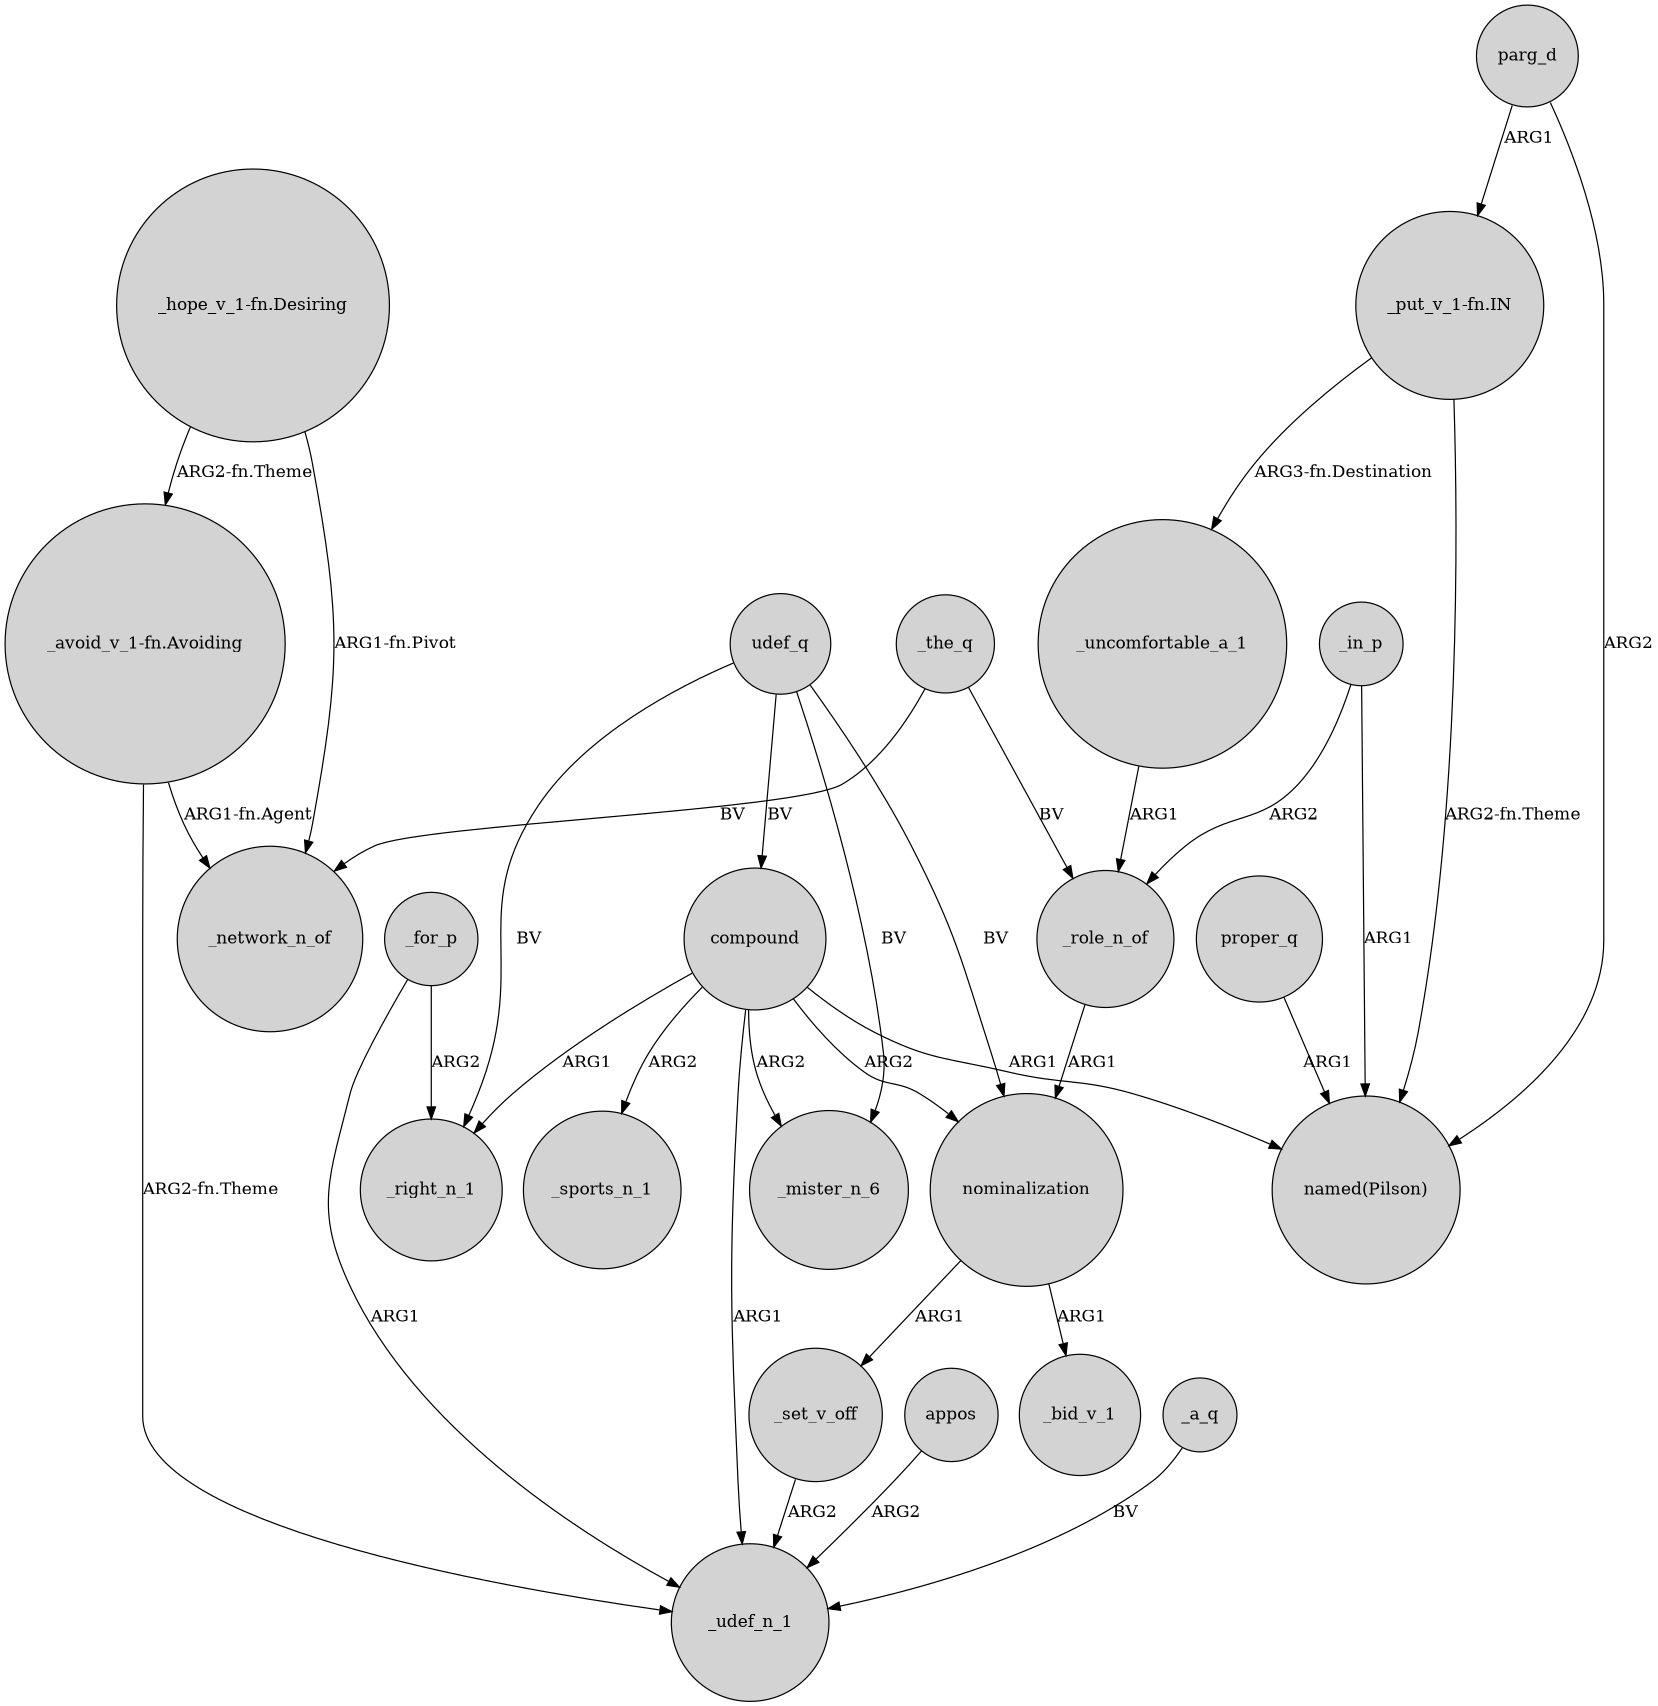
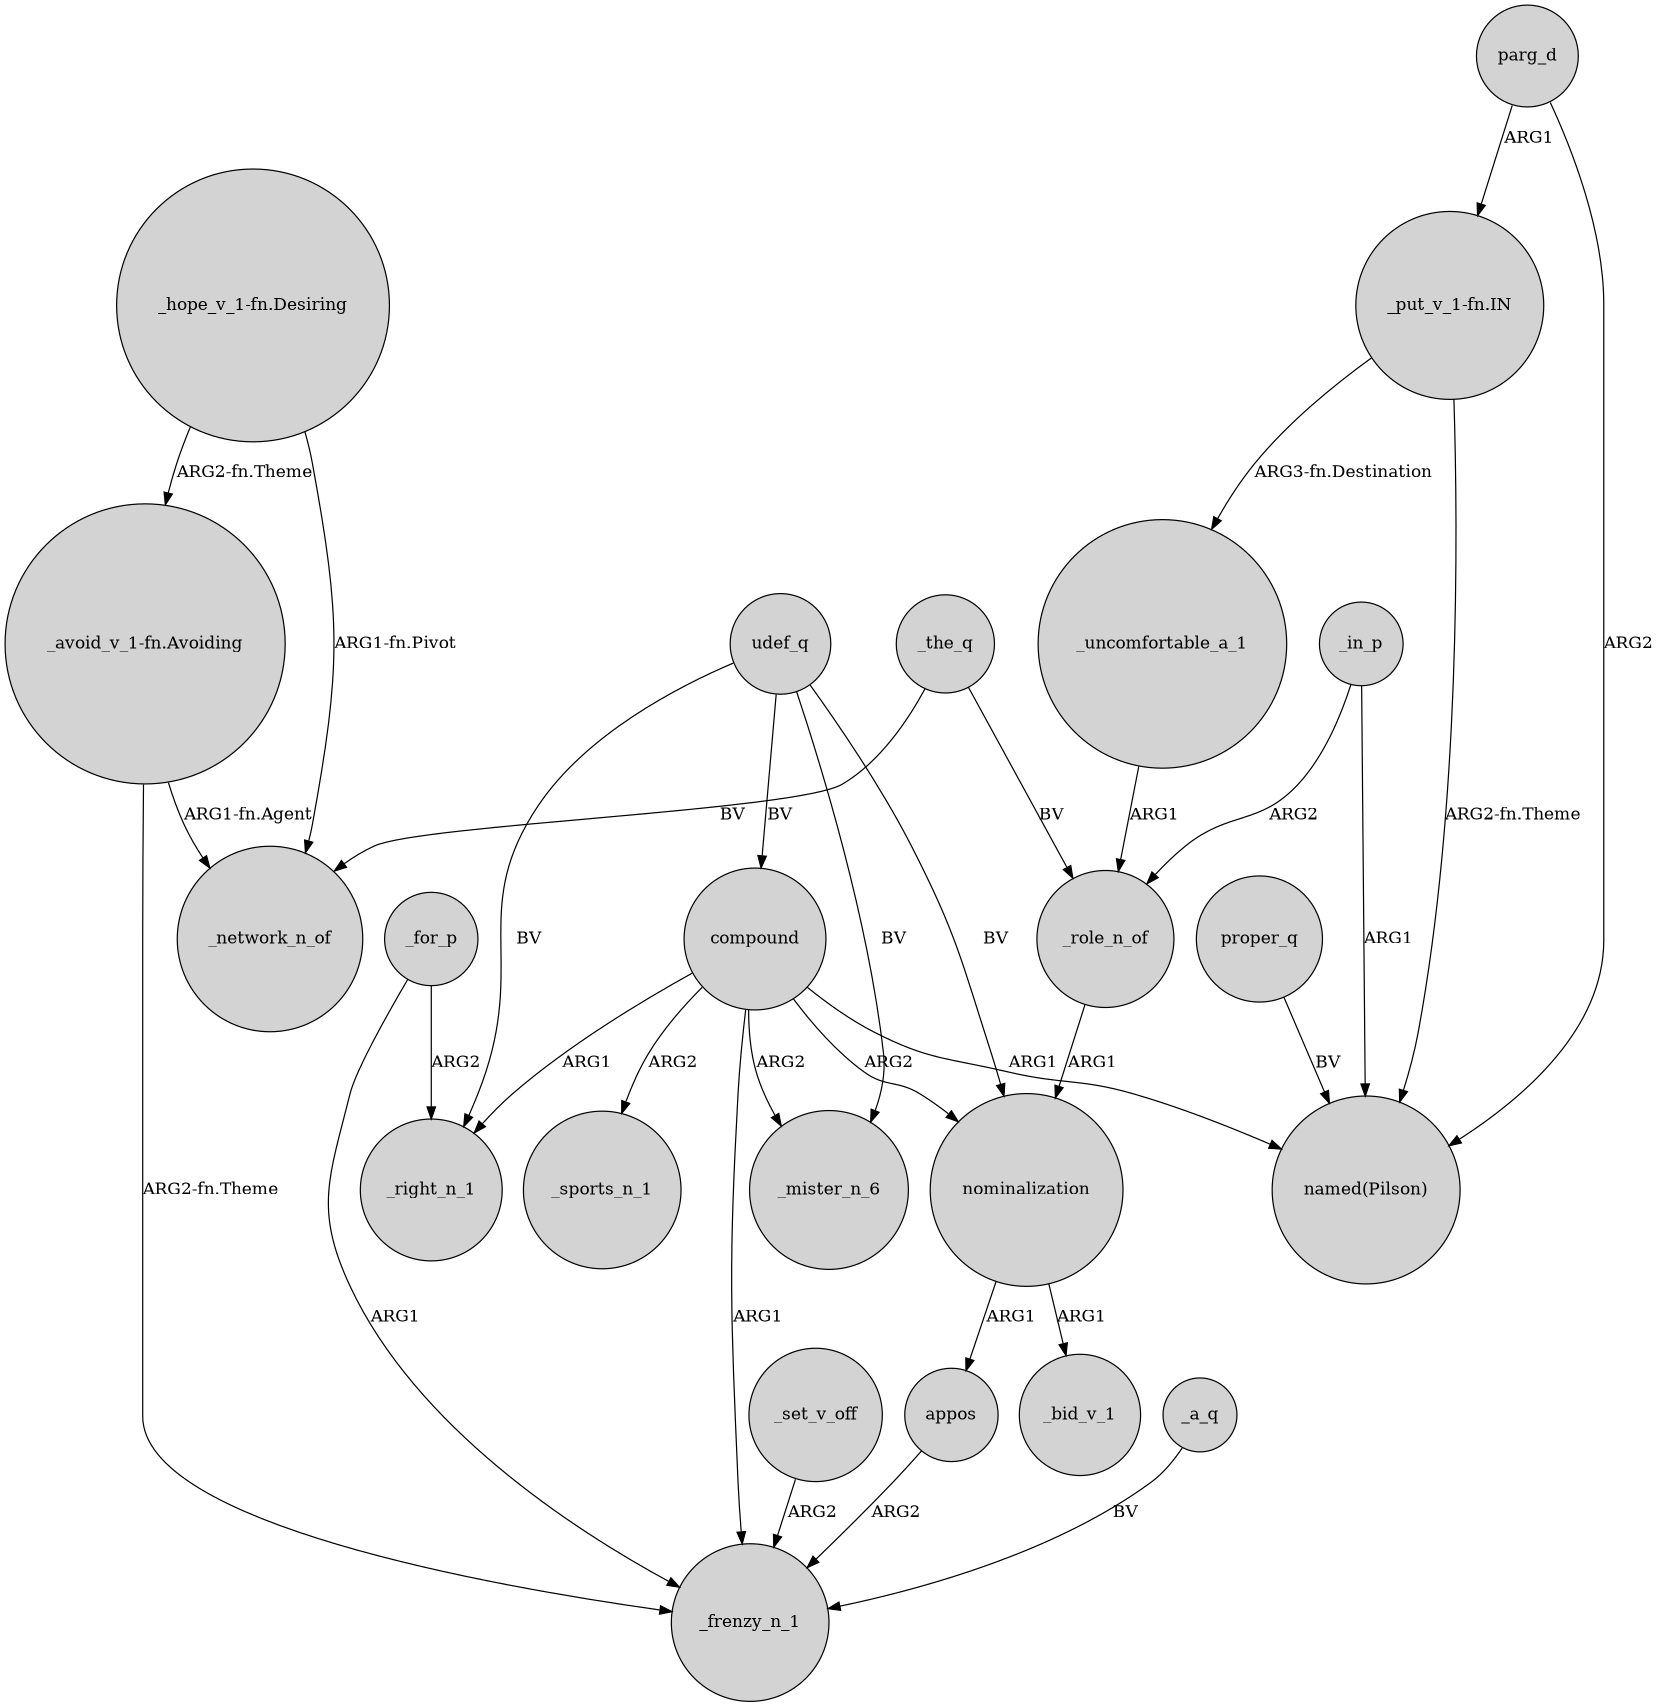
(1328, 1063) -> (1328, 1063)
(915, 1309) -> (983, 1320)
(750, 1623) -> (750, 1623)
